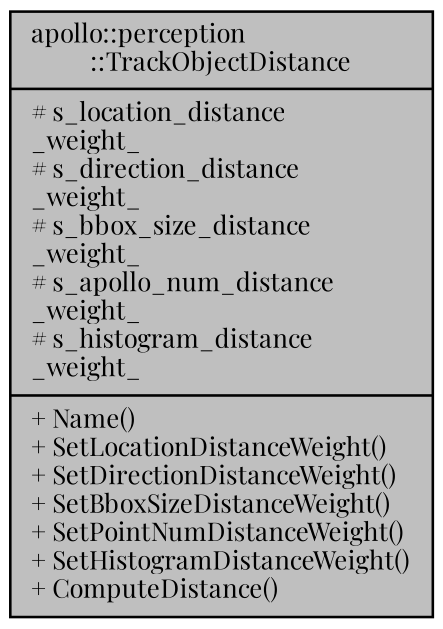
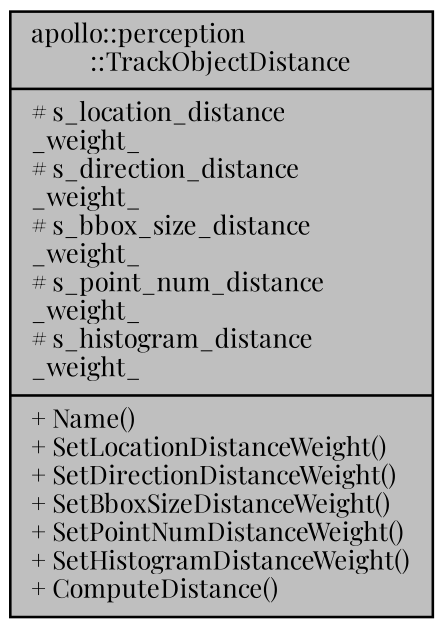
(183, 283) -> (179, 283)
